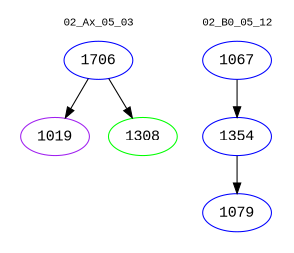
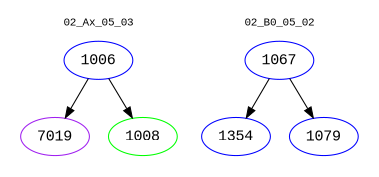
(238, 23) -> (280, 23)
(98, 60) -> (98, 60)
(55, 137) -> (55, 137)
(143, 137) -> (143, 137)
(237, 169) -> (299, 94)
